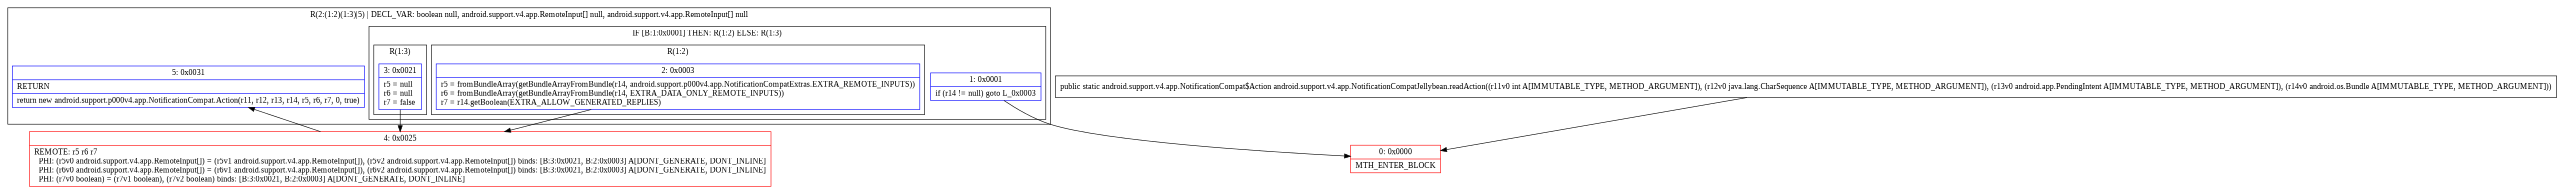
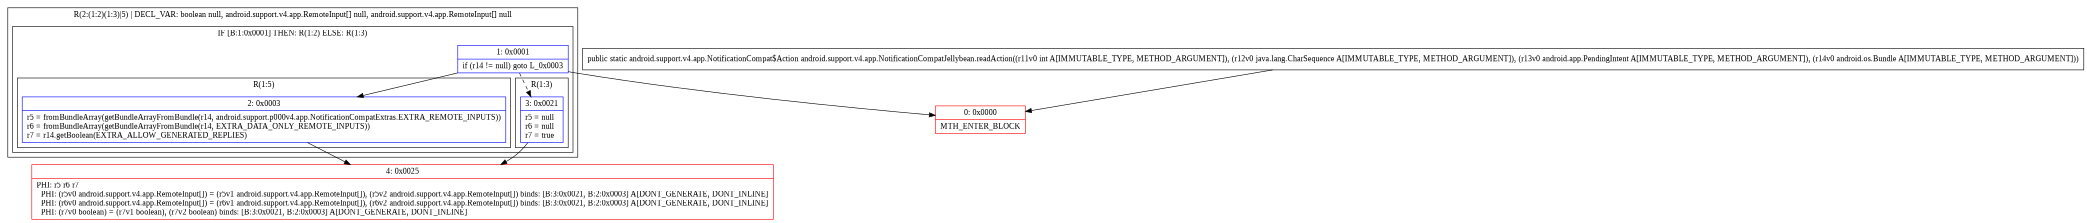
(678, 52) -> (264, 85)
none -> (524, 82)
none -> (410, 84)
(188, 87) -> none
(400, 102) -> (540, 135)
(67, 152) -> (59, 185)
